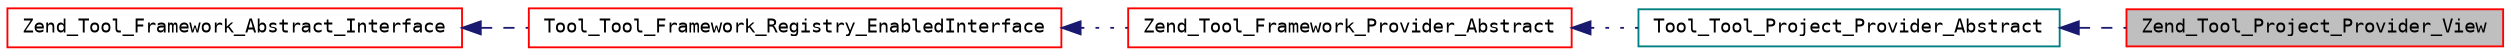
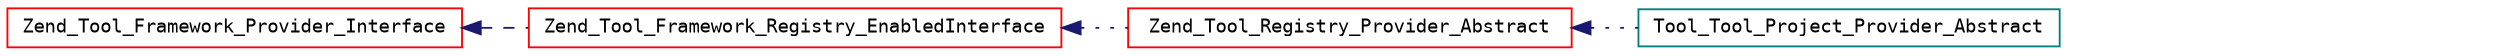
(235, 28) -> (235, 28)
(795, 28) -> (795, 28)
(1350, 28) -> (1350, 28)
(2315, 28) -> none
